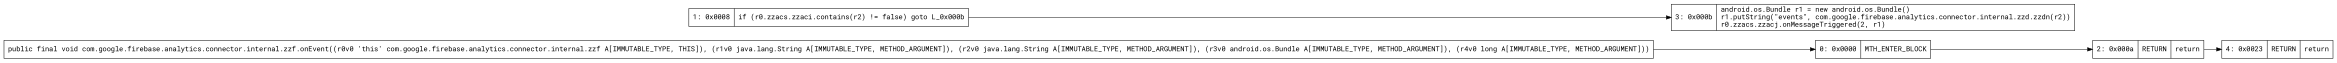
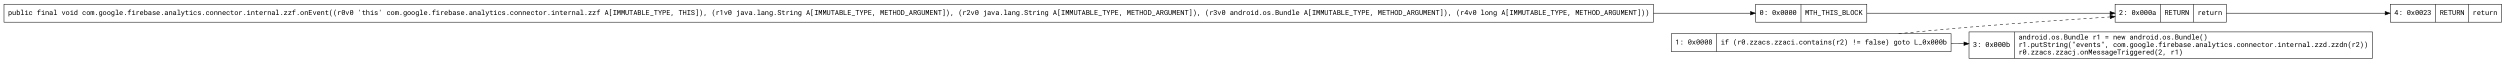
none -> (2004, 24)
(1896, 49) -> (1834, 13)
